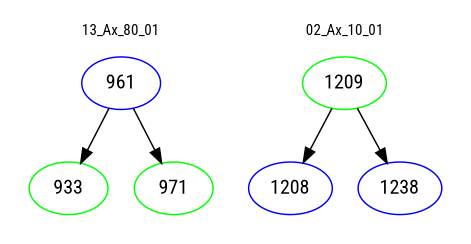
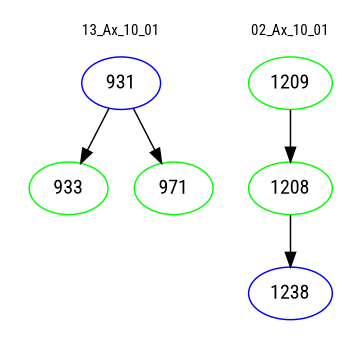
(121, 31) -> (121, 31)
(121, 83) -> (121, 83)
(369, 129) -> (290, 234)
(290, 188) -> (290, 188)
